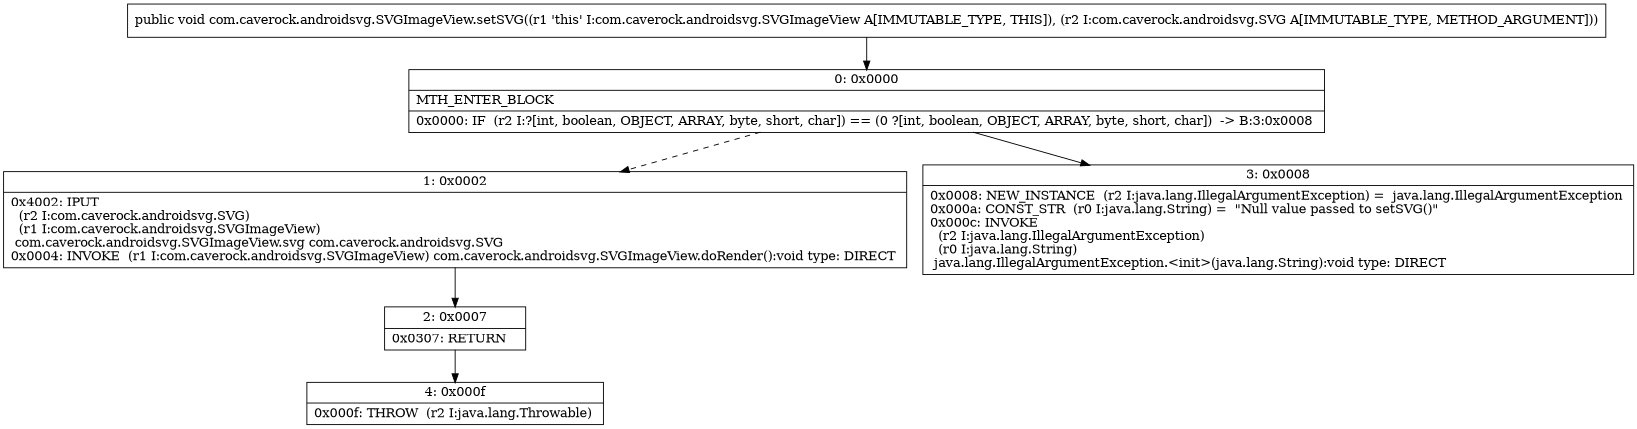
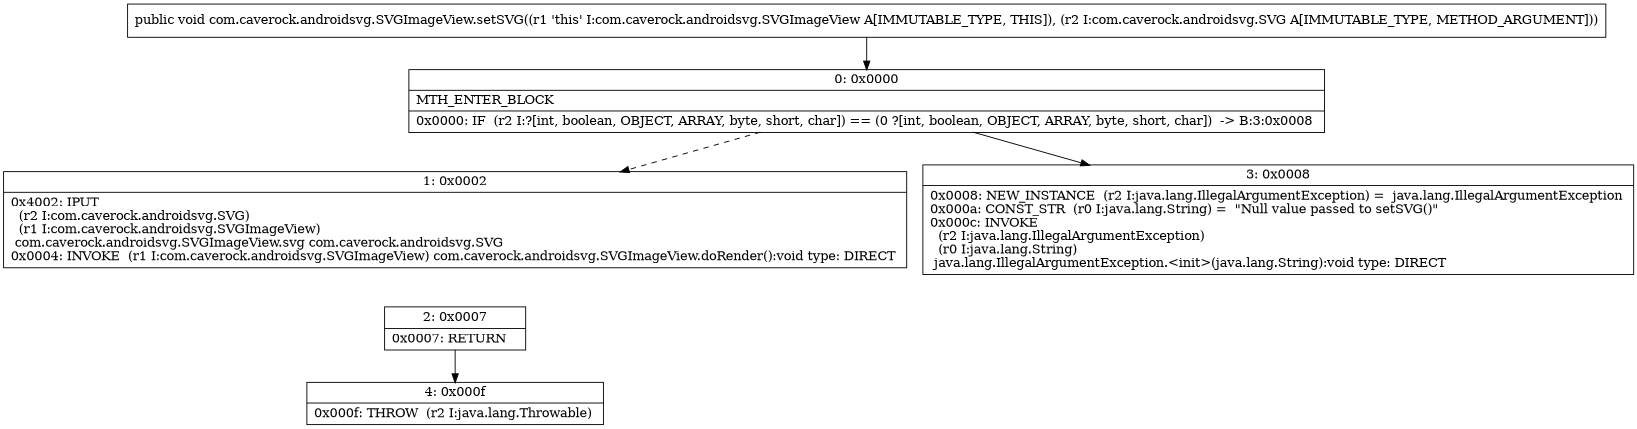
(455, 283) -> none
(455, 339) -> (455, 339)
